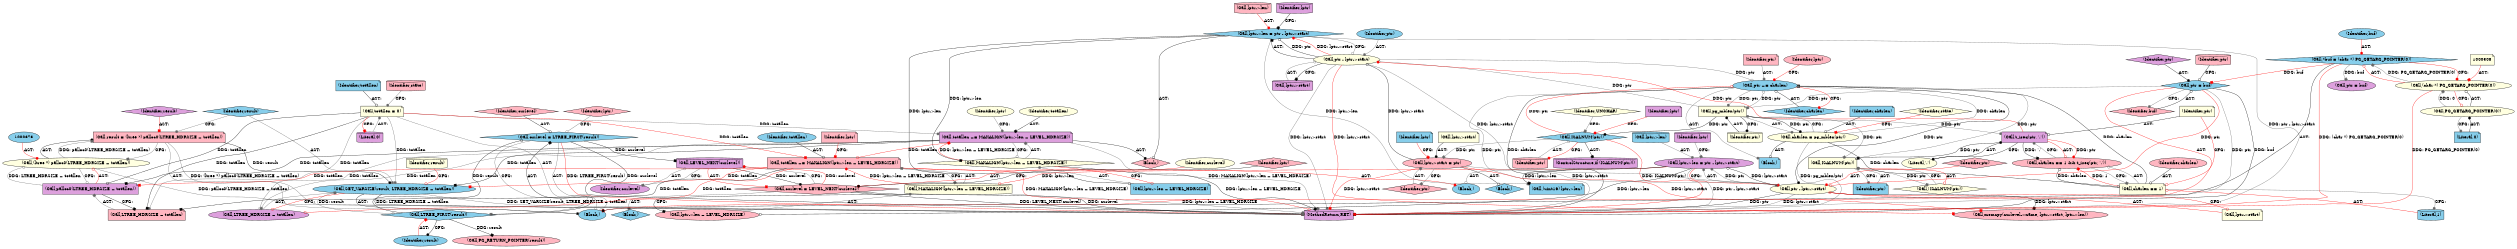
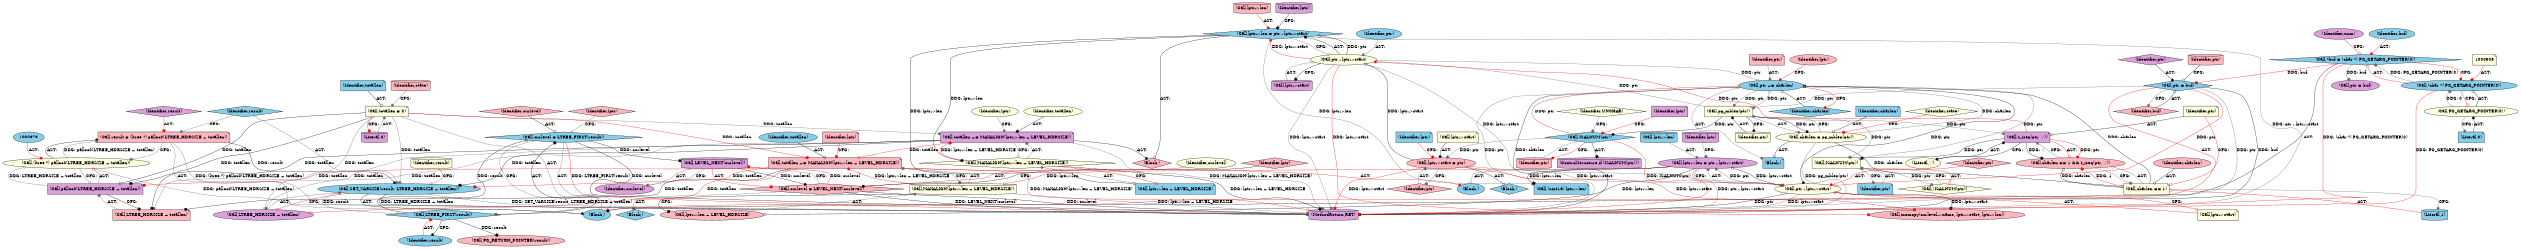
none -> (2339, 34)
(2453, 86) -> (2459, 86)
